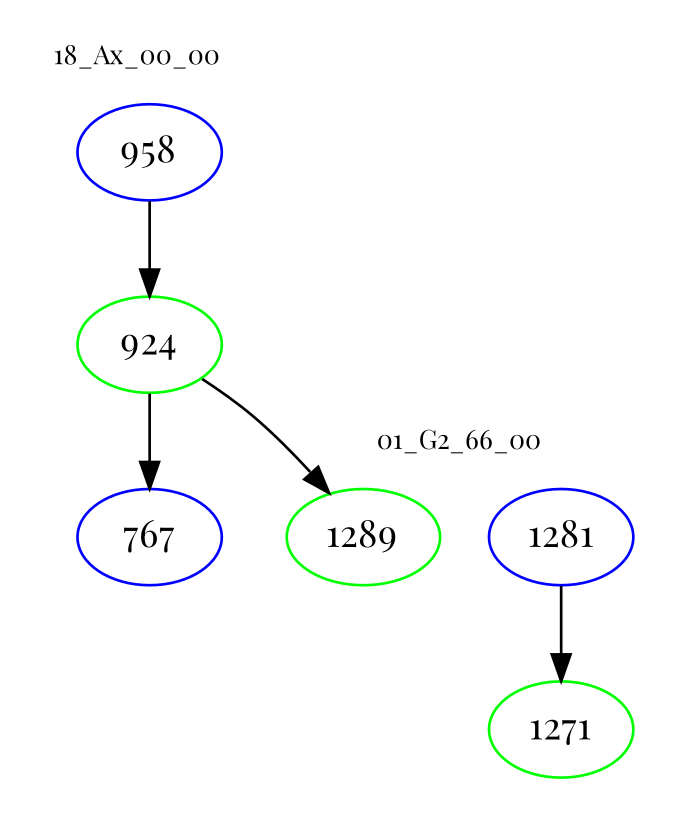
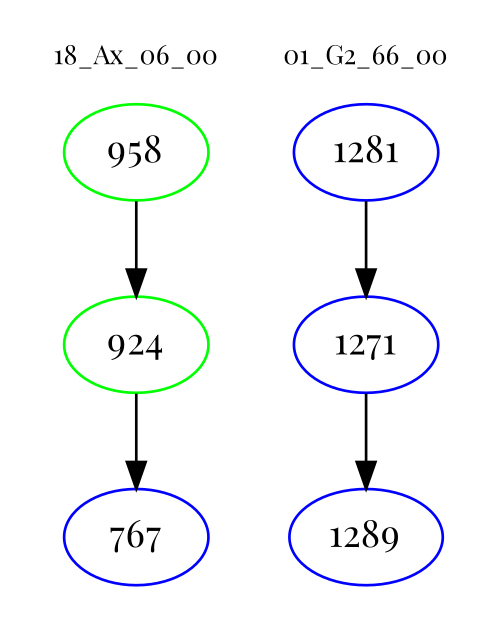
(138, 57) -> (136, 57)
(150, 152) -> (136, 152)
(283, 444) -> (366, 428)
(363, 537) -> (366, 537)
(561, 730) -> (366, 345)
